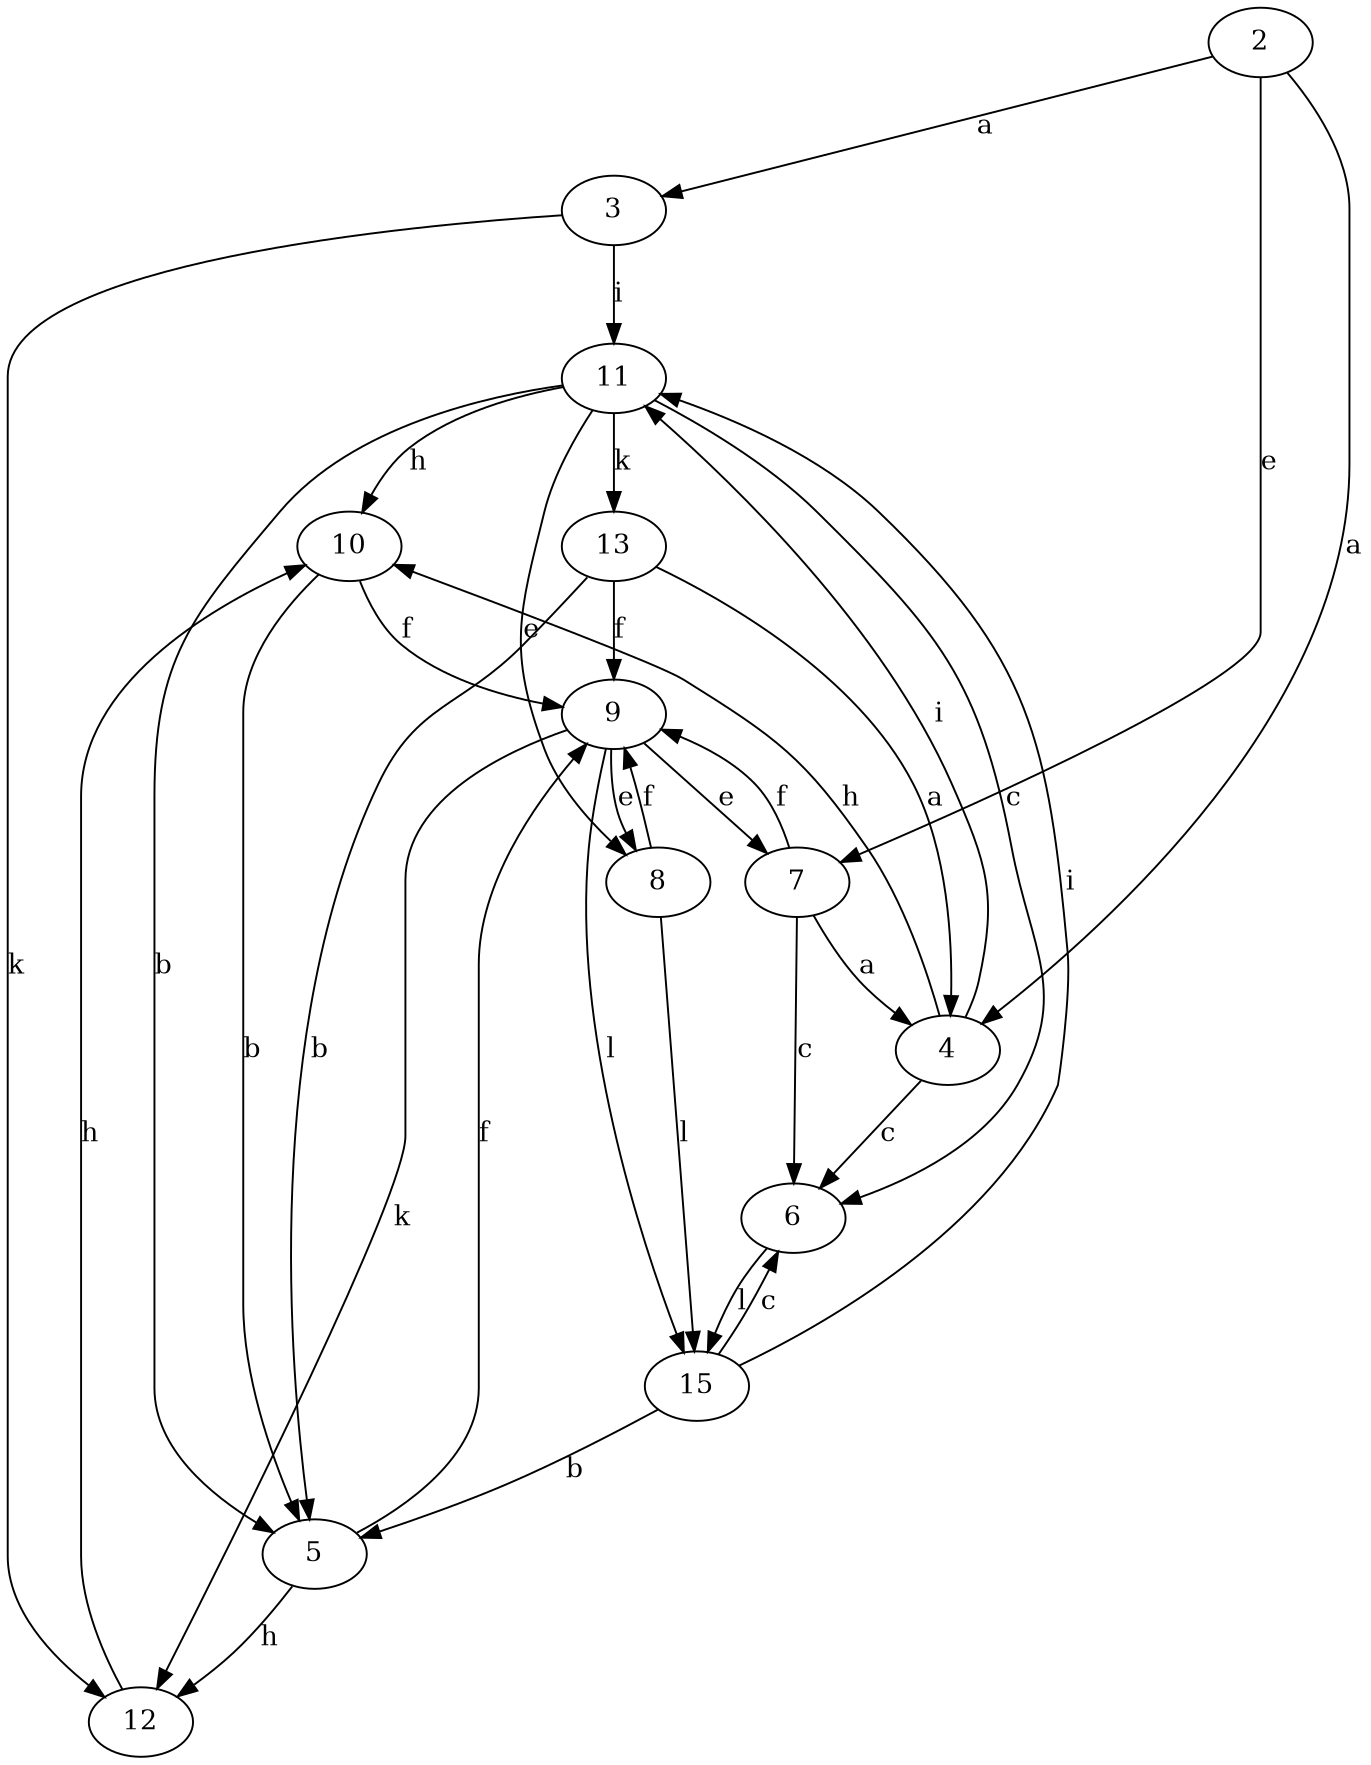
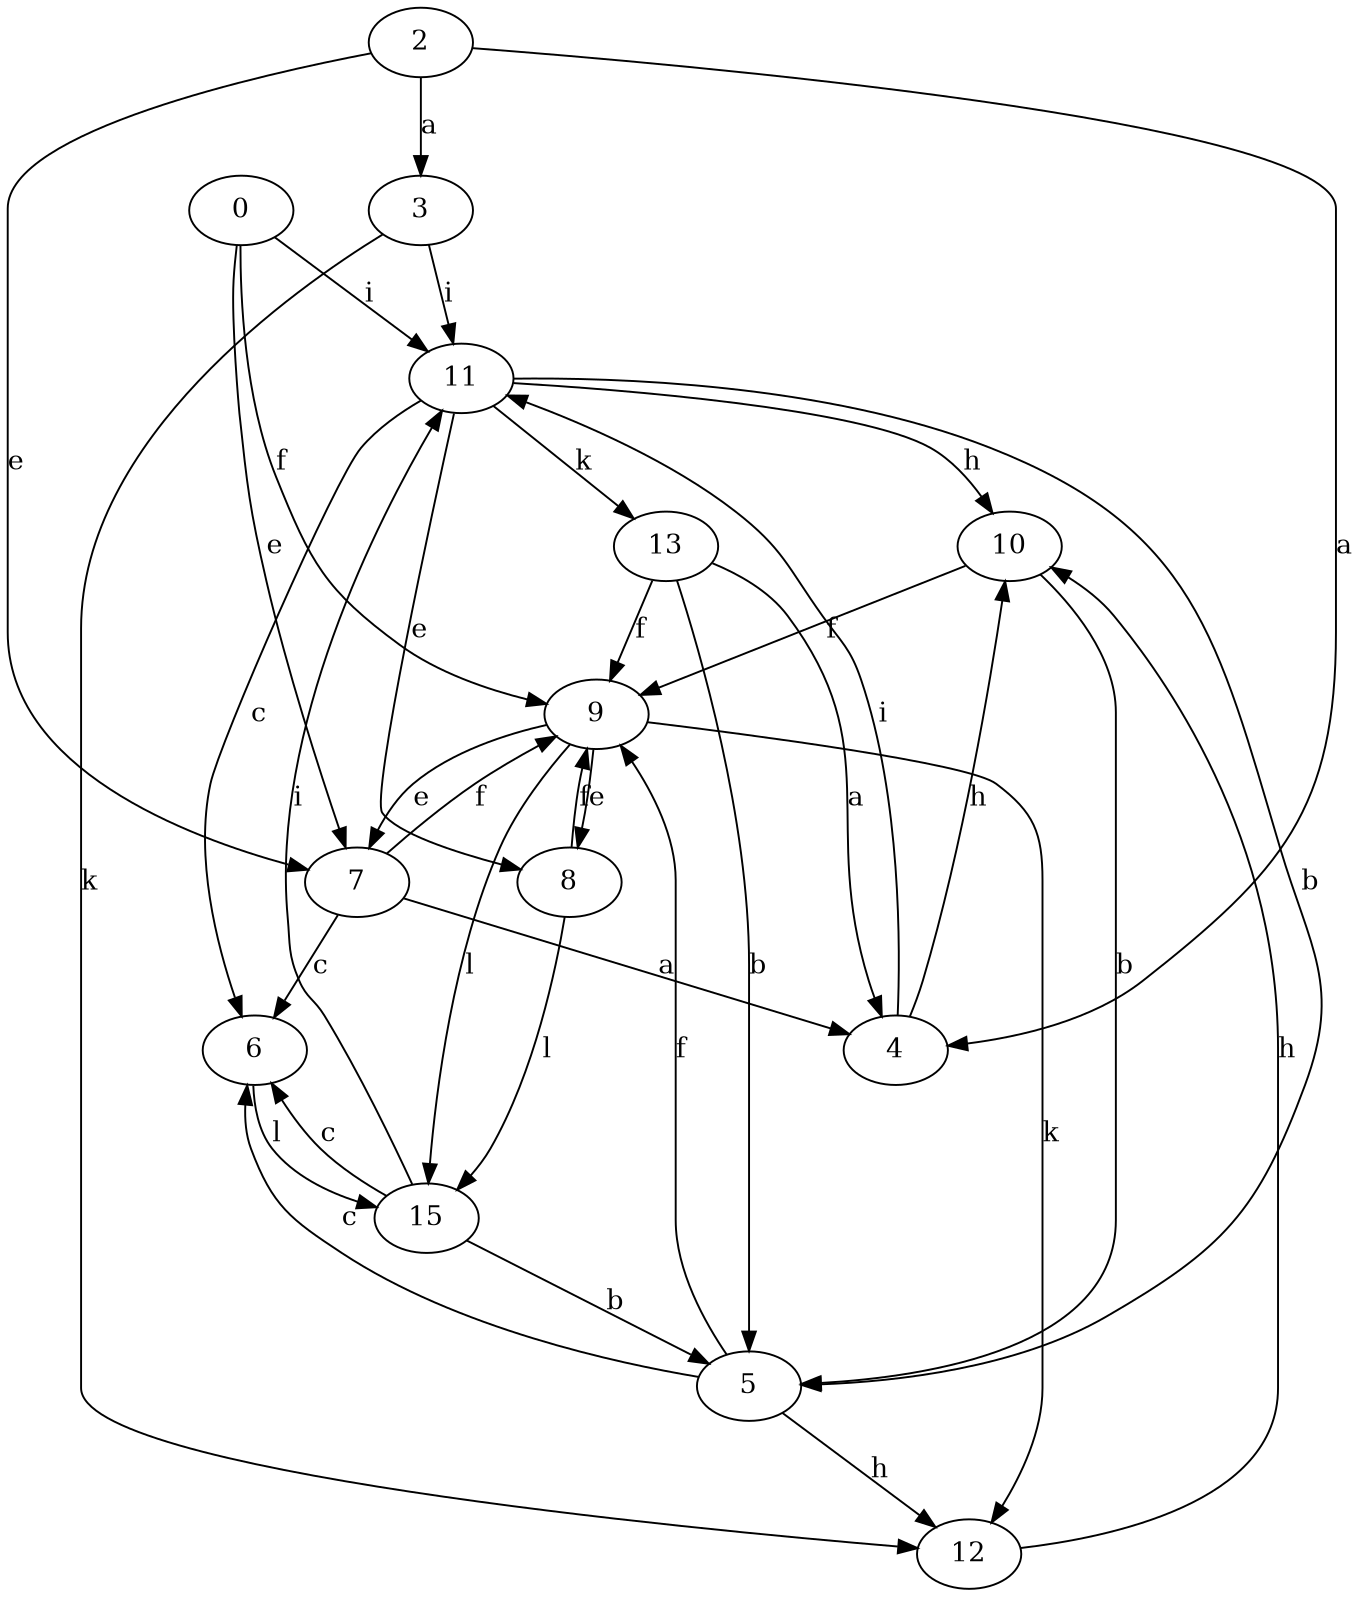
none -> (241, 210)
(877, 1127) -> (427, 1299)
